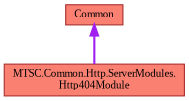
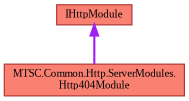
(94, 15) -> (94, 15)
